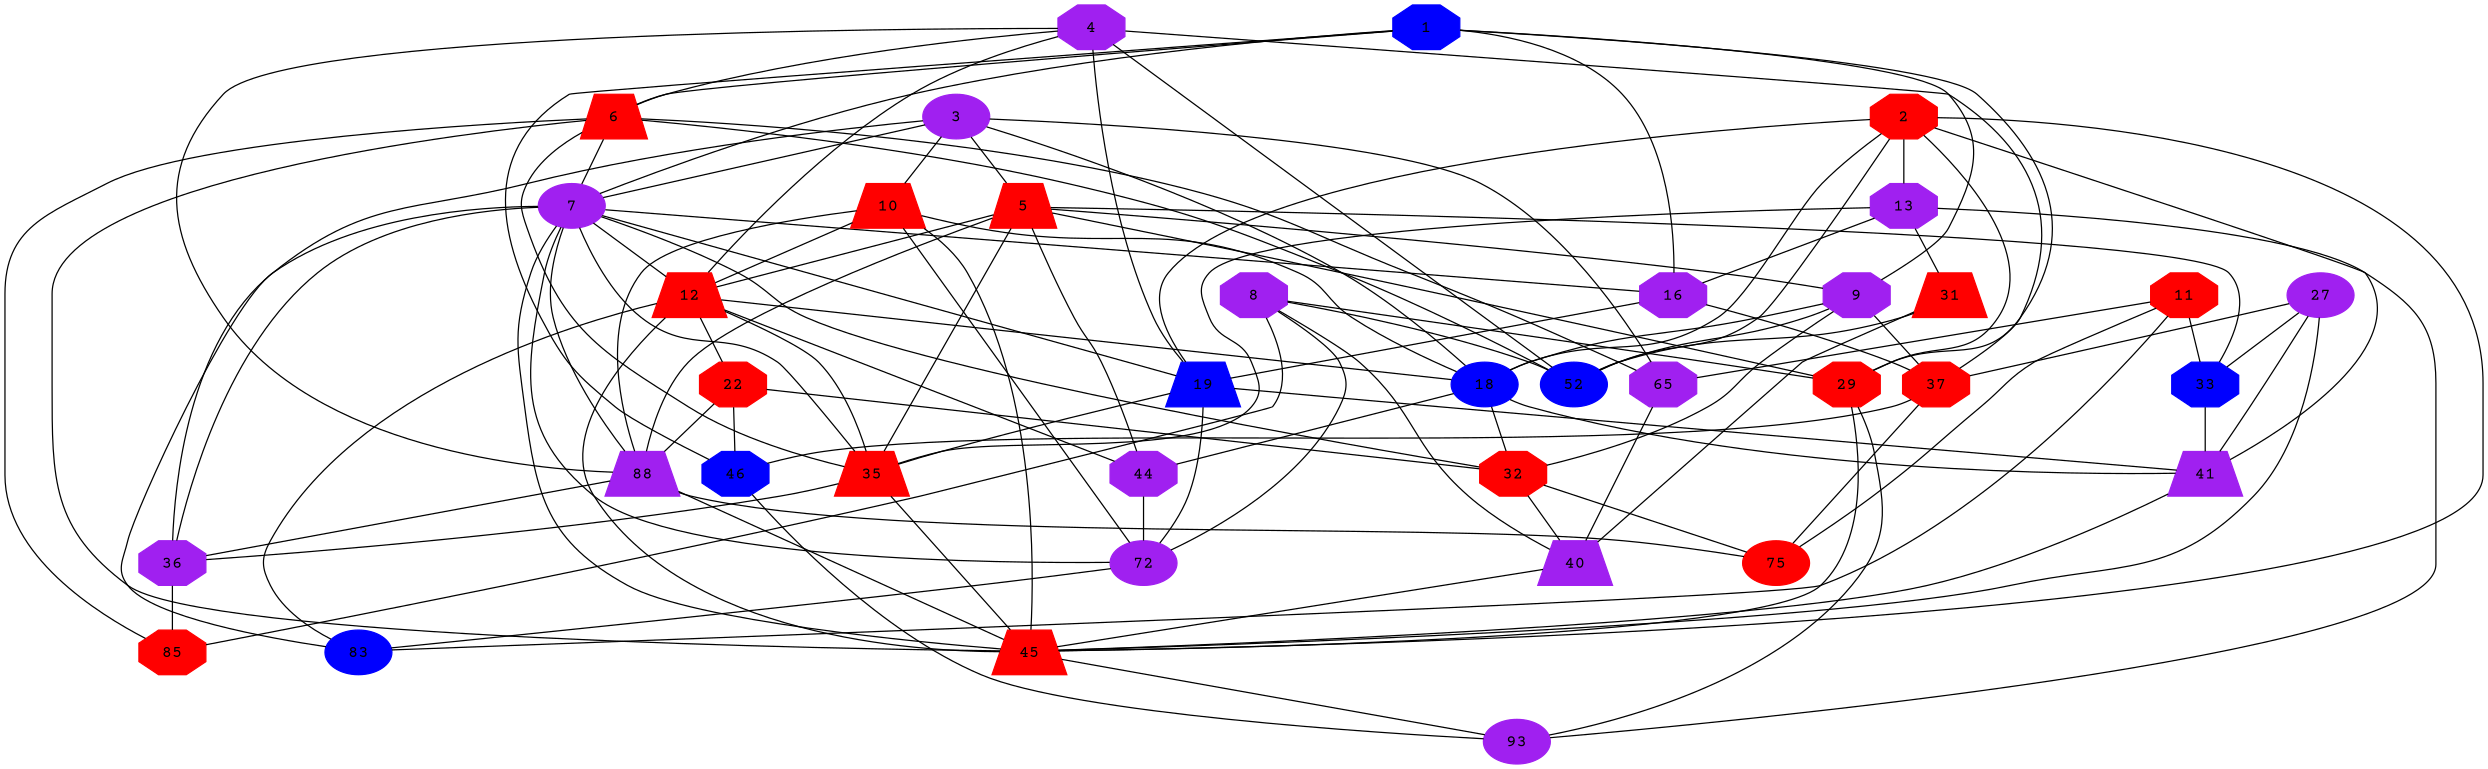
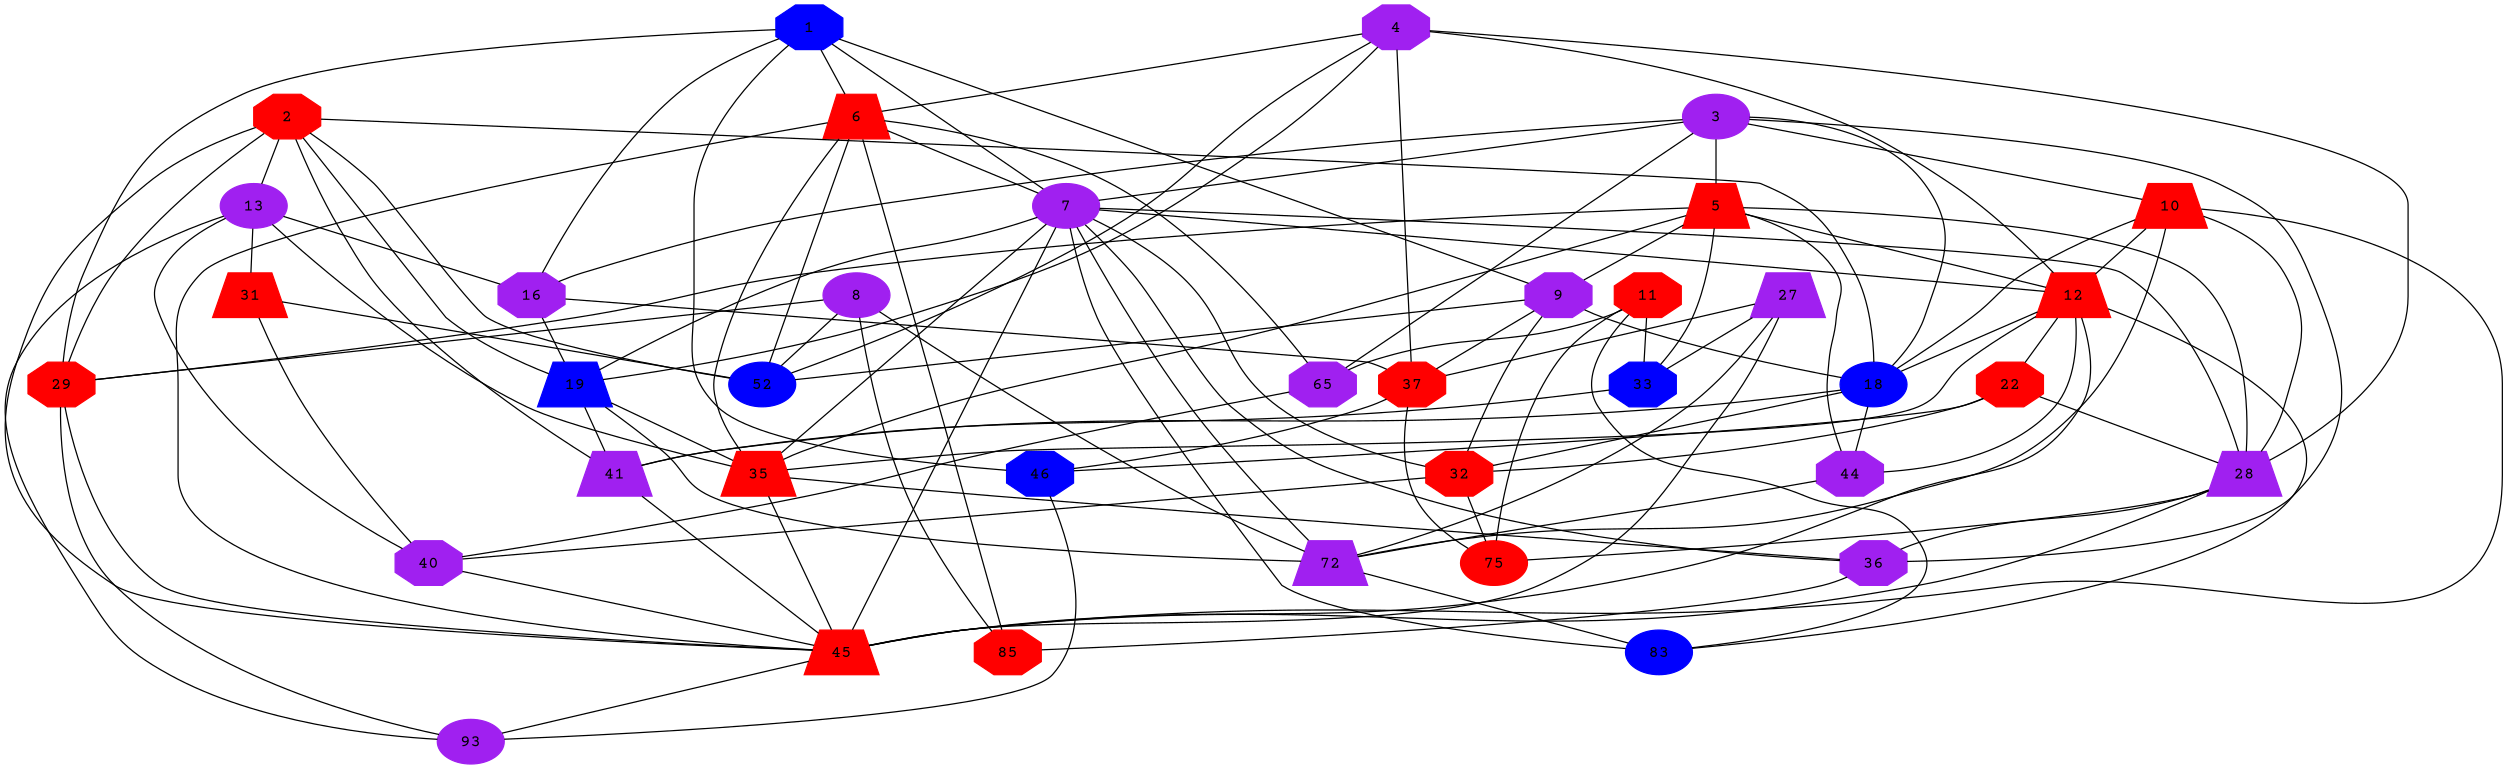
(1904, 206) -> (254, 206)
(1096, 248) -> (1116, 171)
(1254, 295) -> (856, 295)
(2321, 295) -> (1788, 295)
(2265, 384) -> (1574, 474)
(1414, 430) -> (216, 405)
(642, 474) -> (2244, 474)
(1144, 563) -> (1330, 563)
(1575, 563) -> (429, 563)
